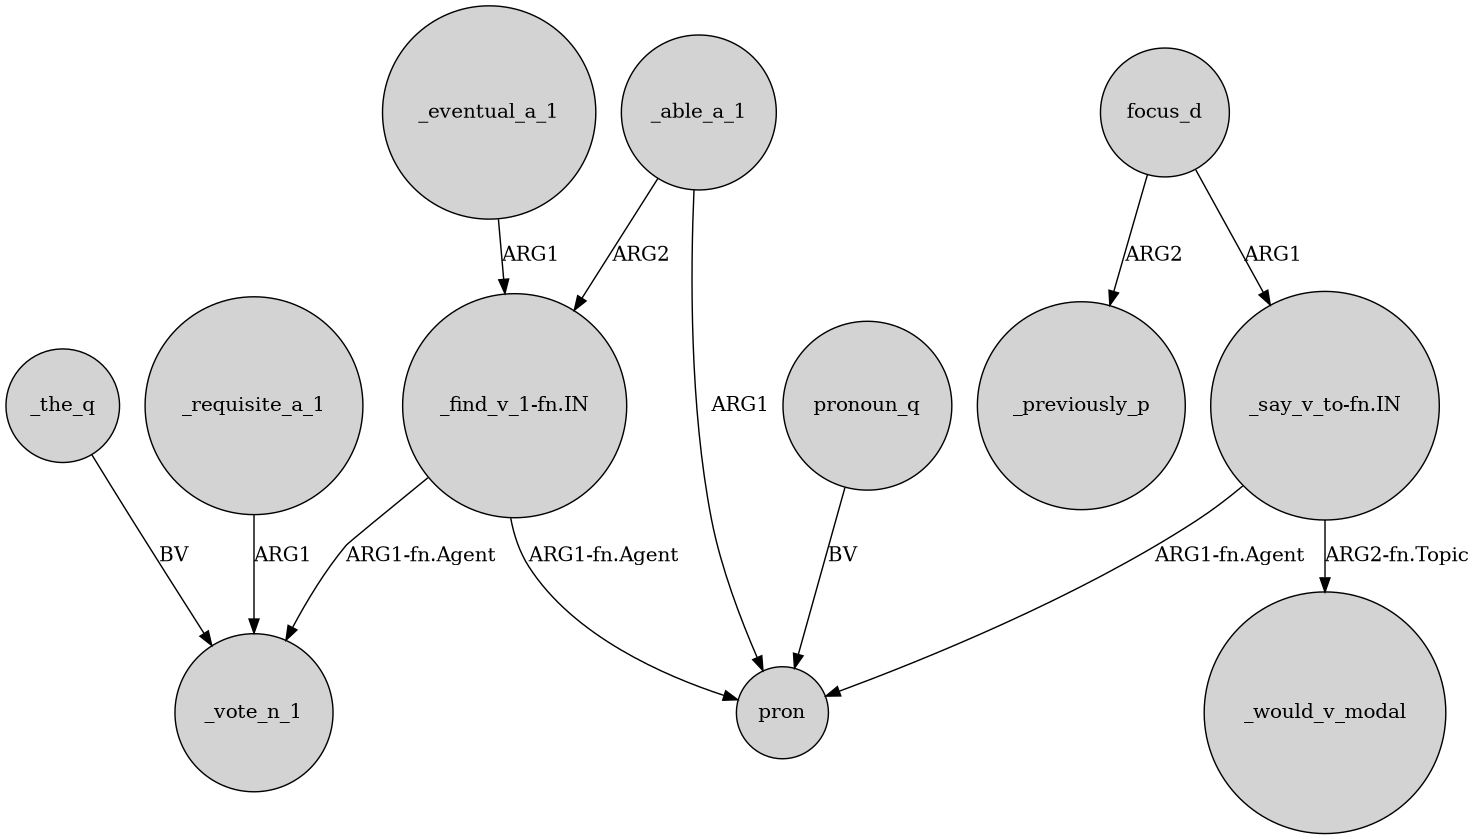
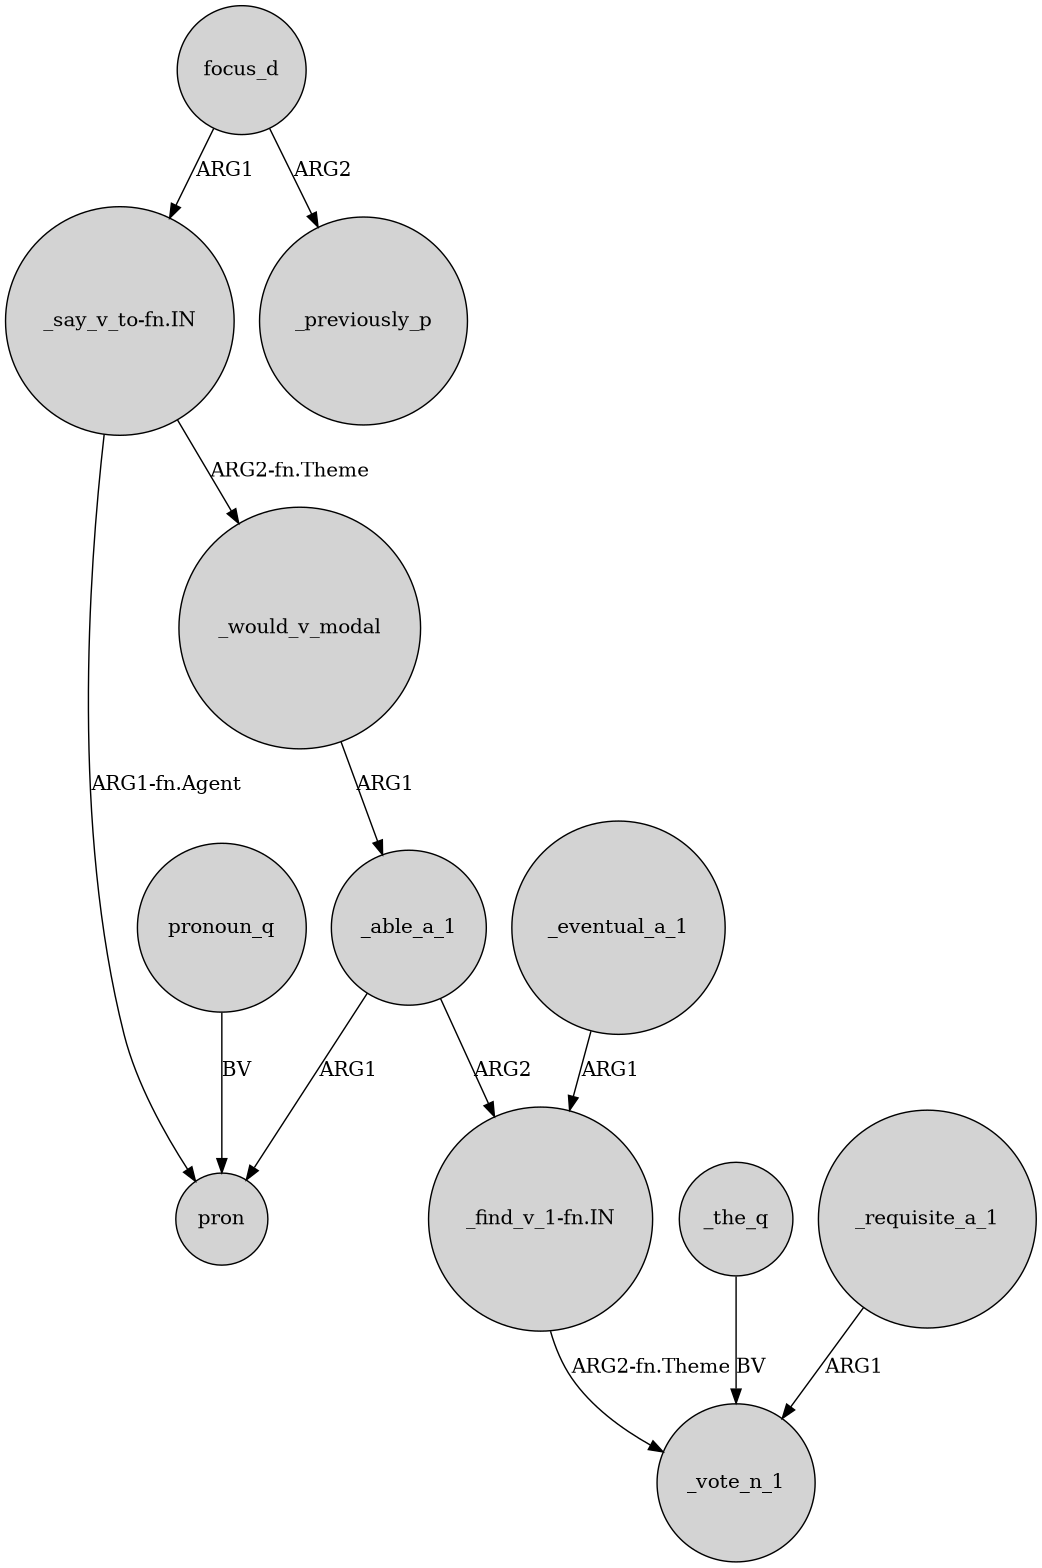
(421, 556) -> (651, 1368)
(1397, 556) -> (290, 471)
(594, 632) -> none
none -> (359, 791)
